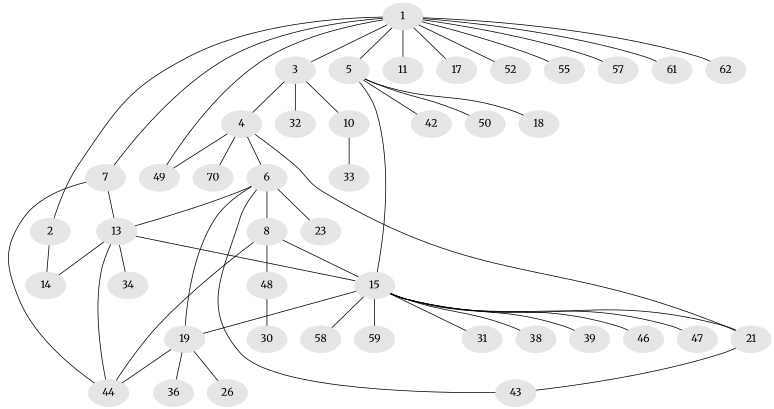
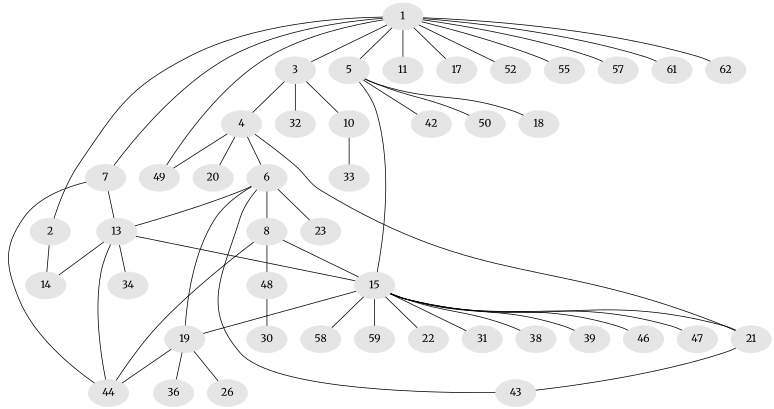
(213, 178) -> (213, 178)
none -> (428, 339)
